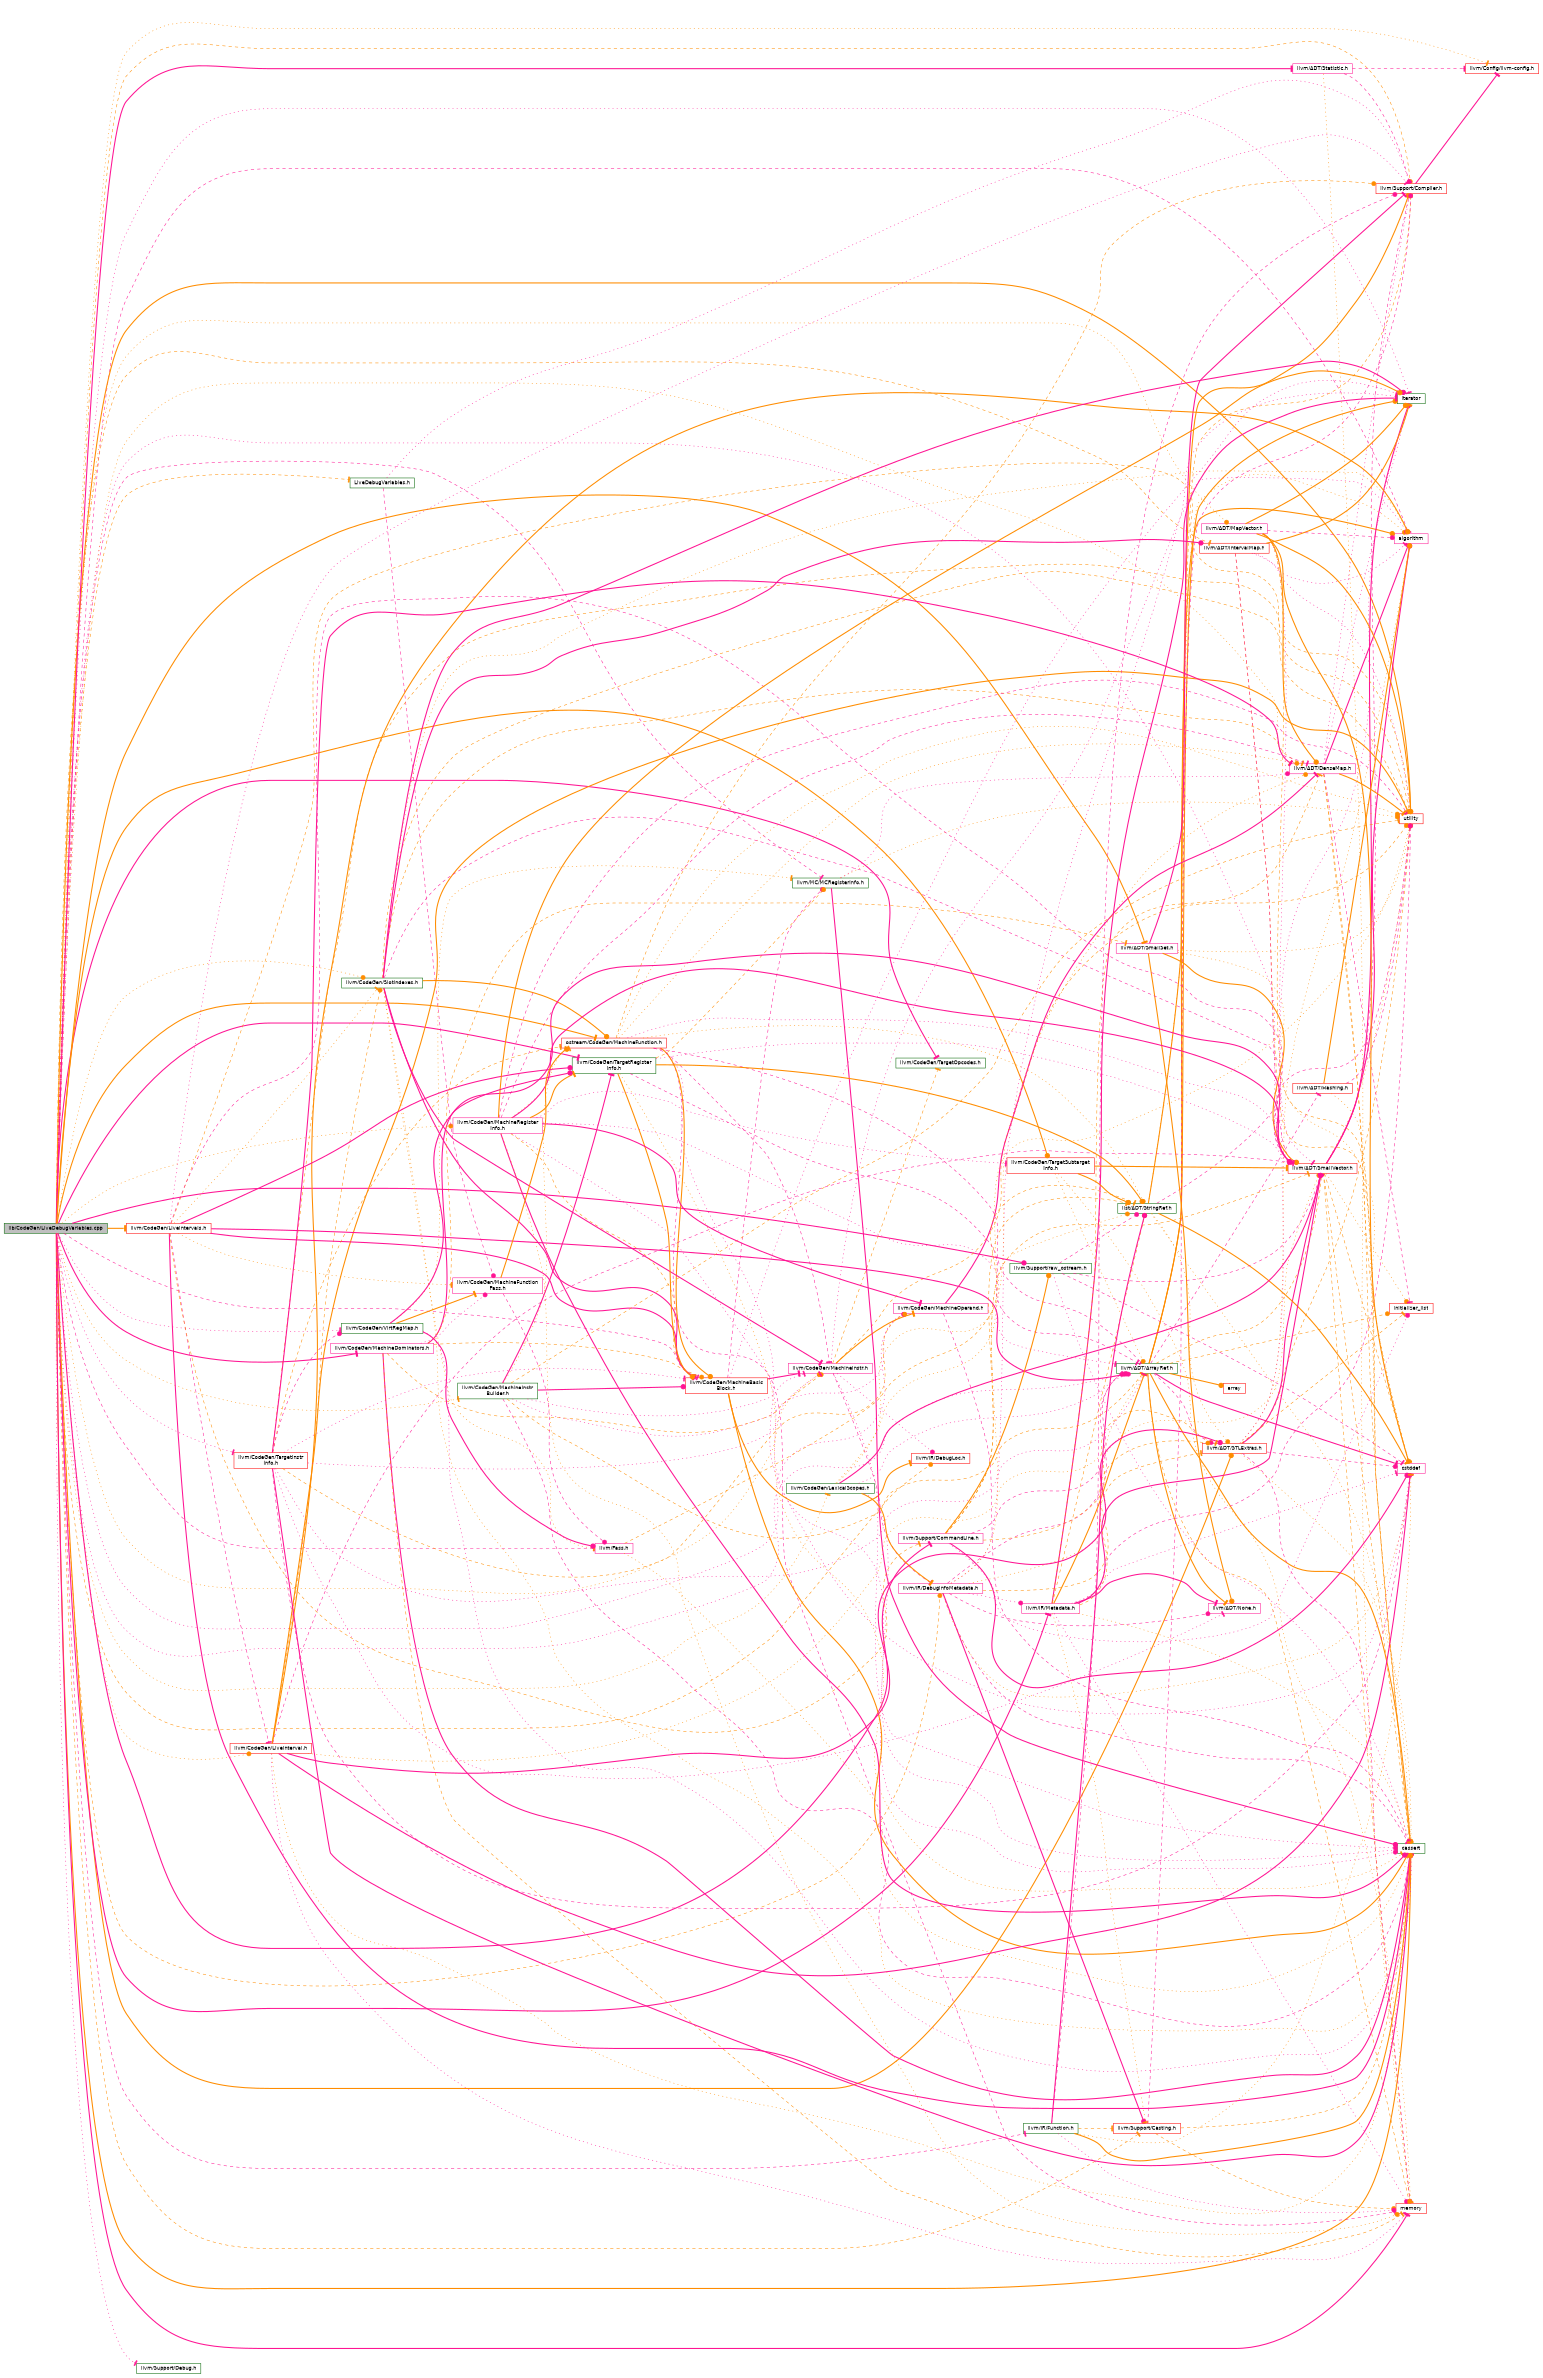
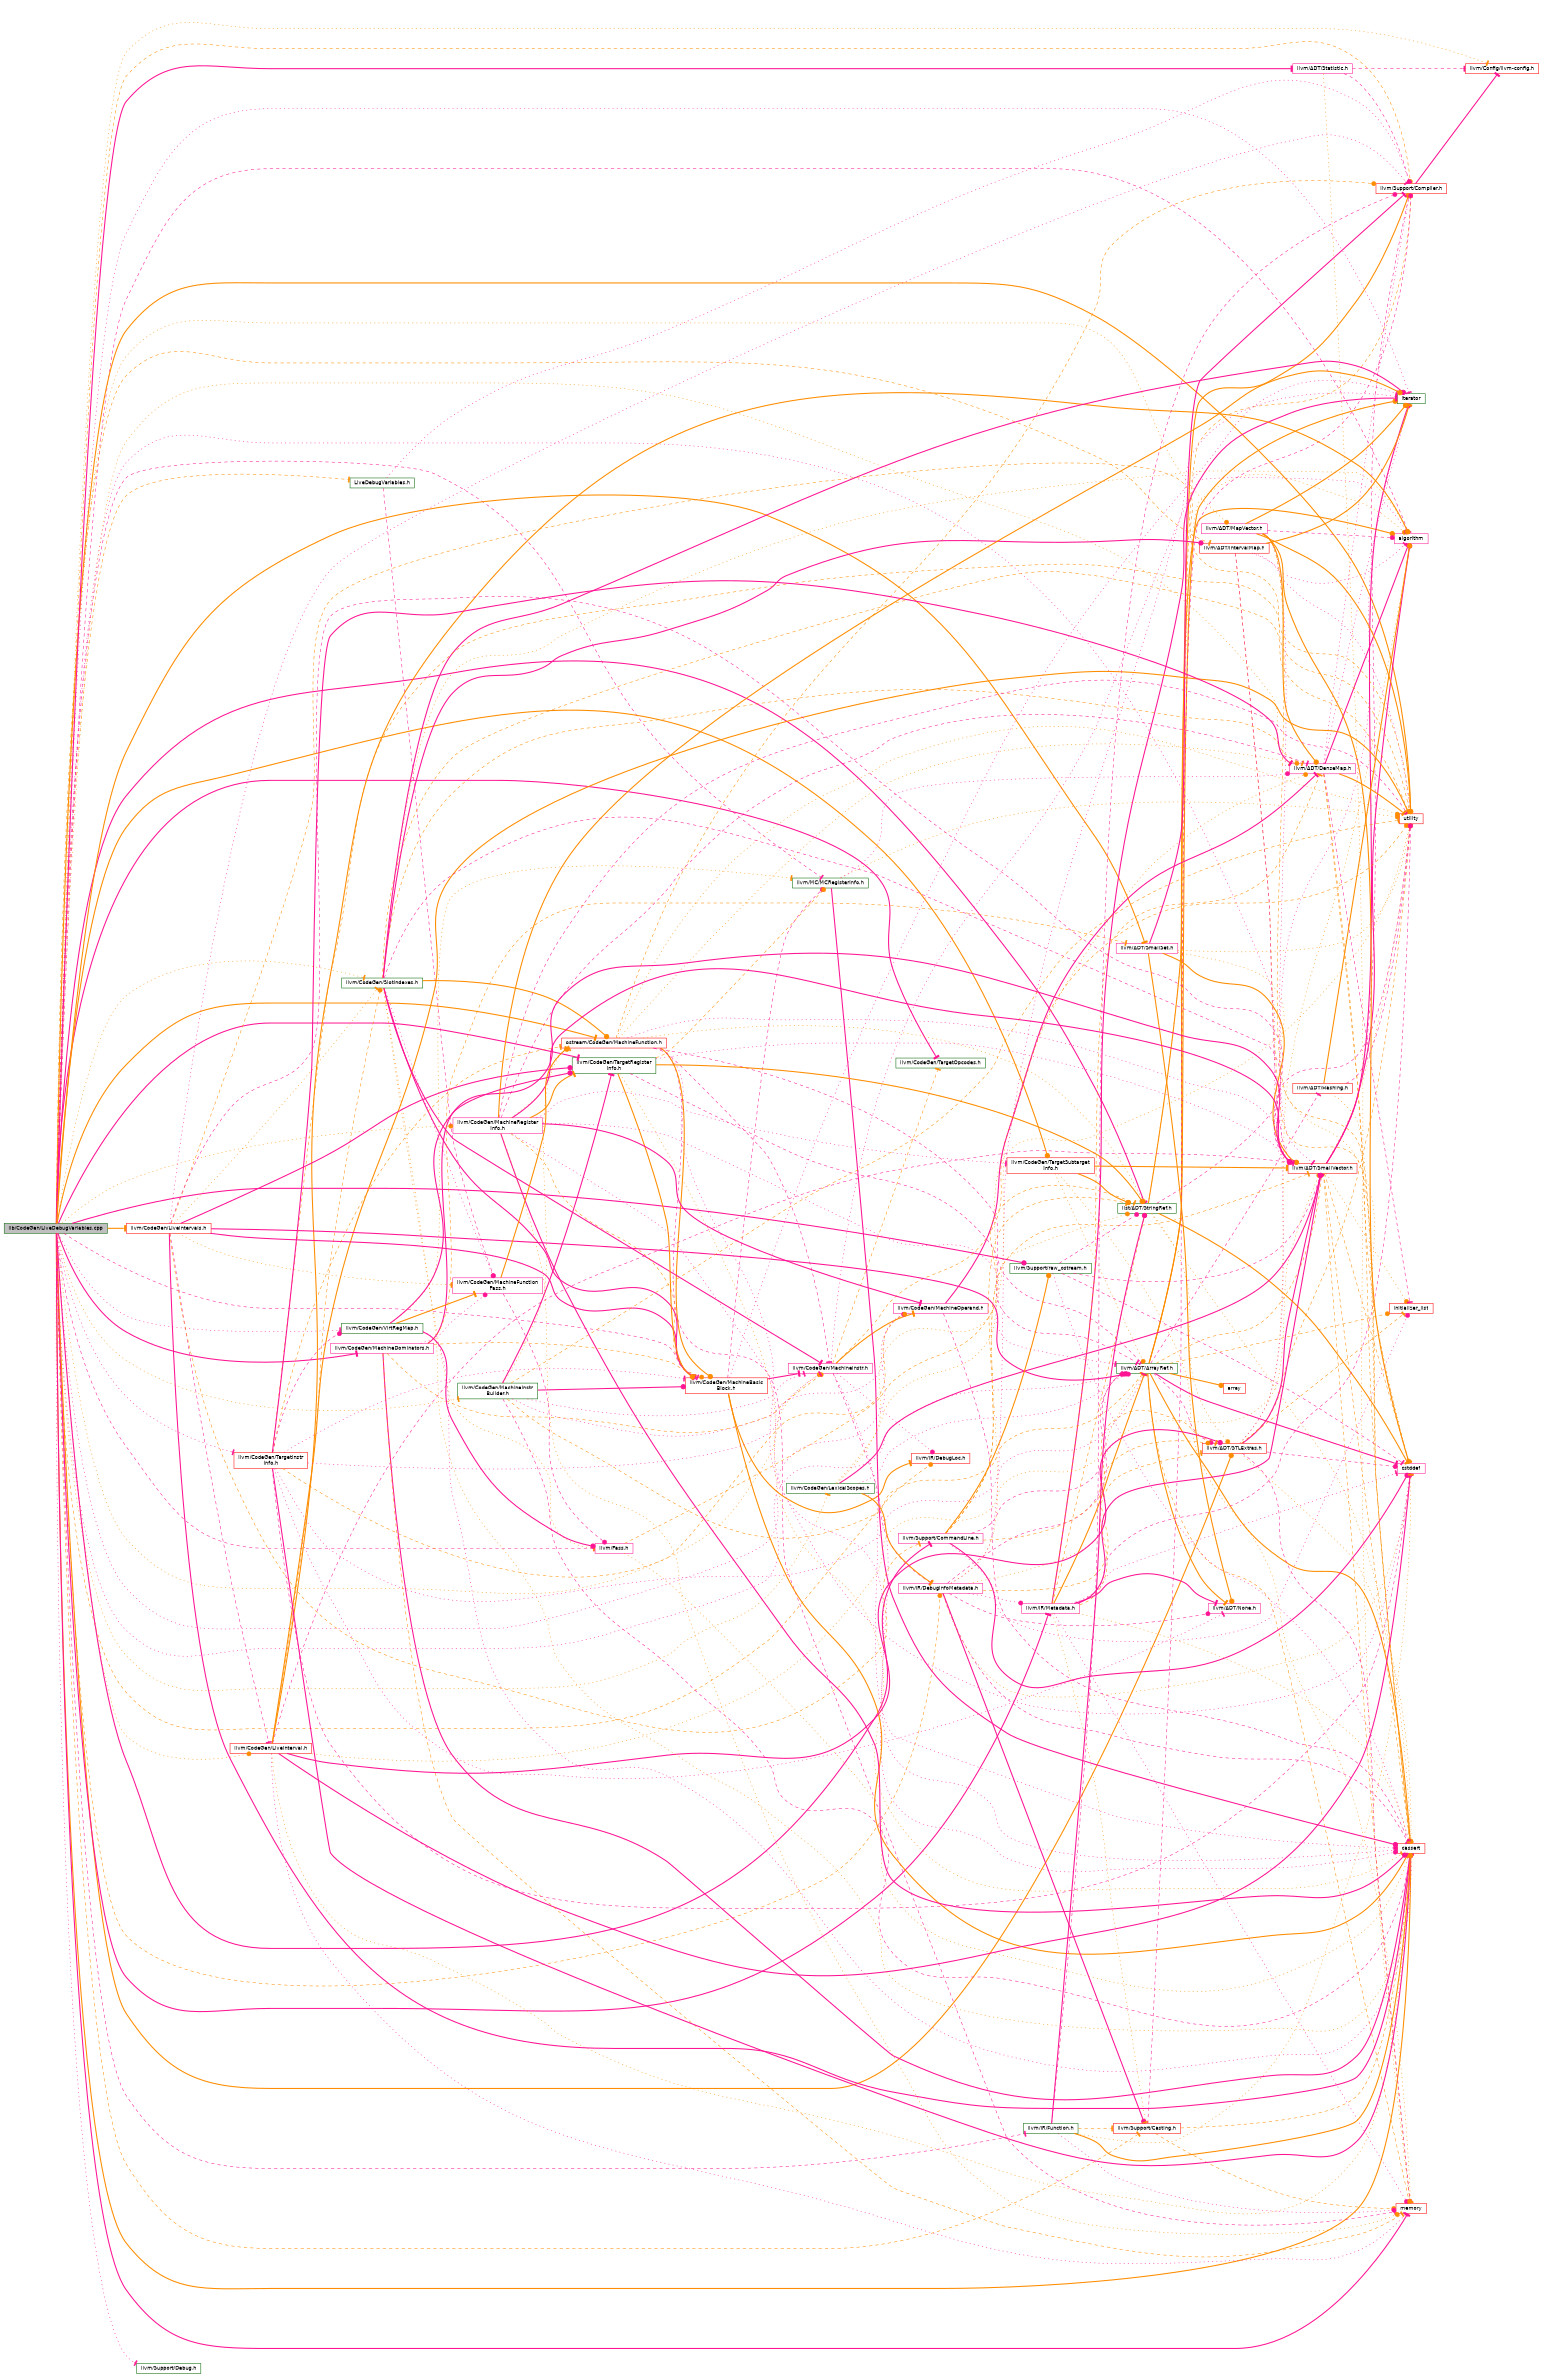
none -> (529, 664)
(128, 995) -> (128, 995)
none -> (452, 1175)
(1411, 1848) -> (1411, 1848)
